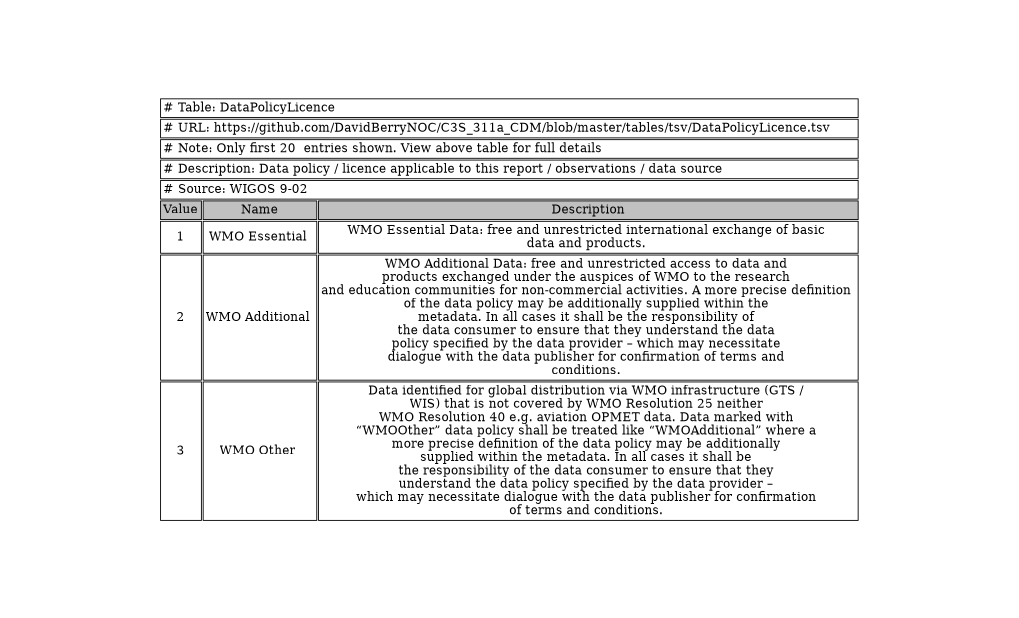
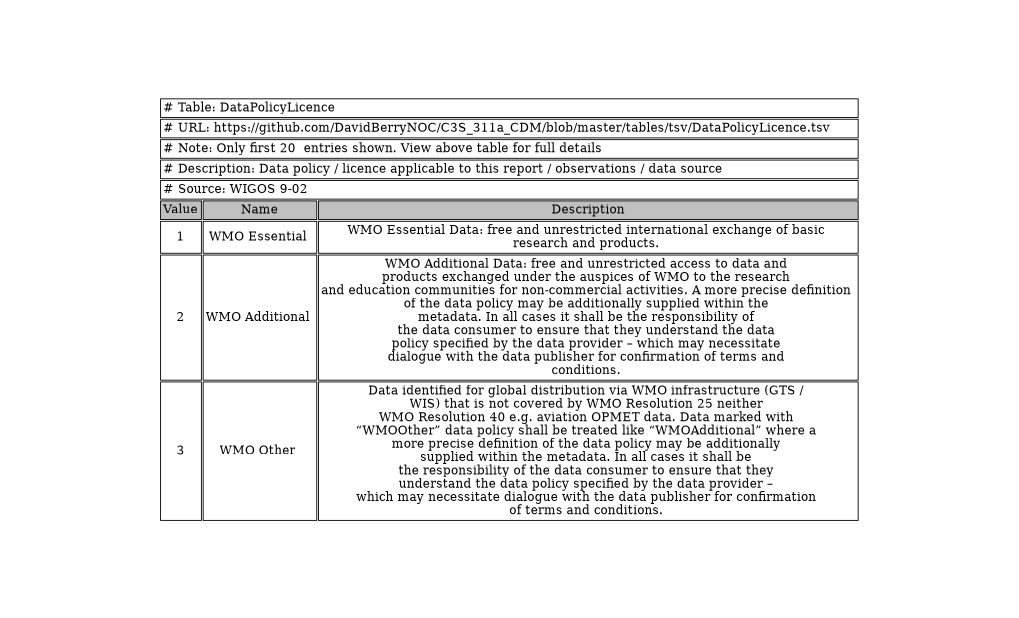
(588, 243) -> (588, 243)
